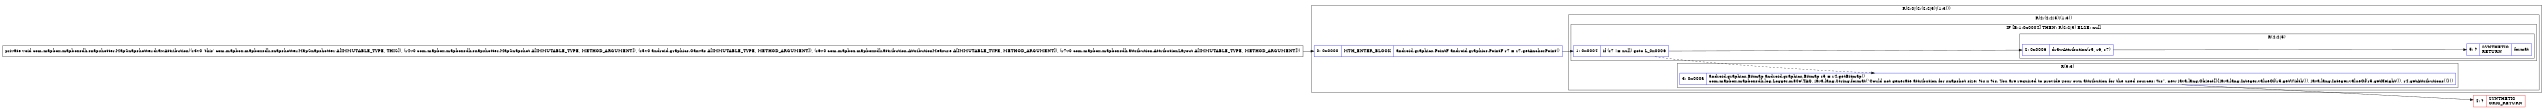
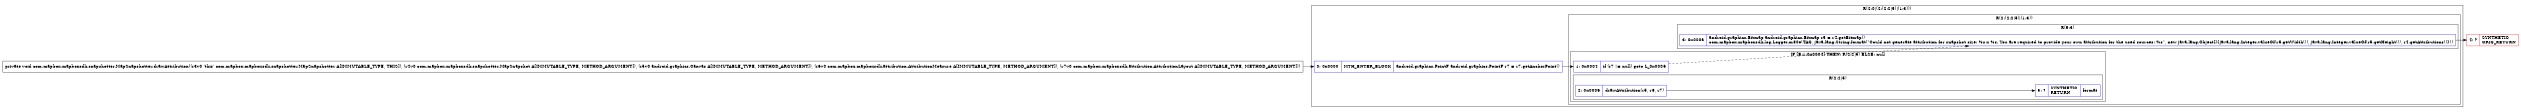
(1844, 51) -> none
